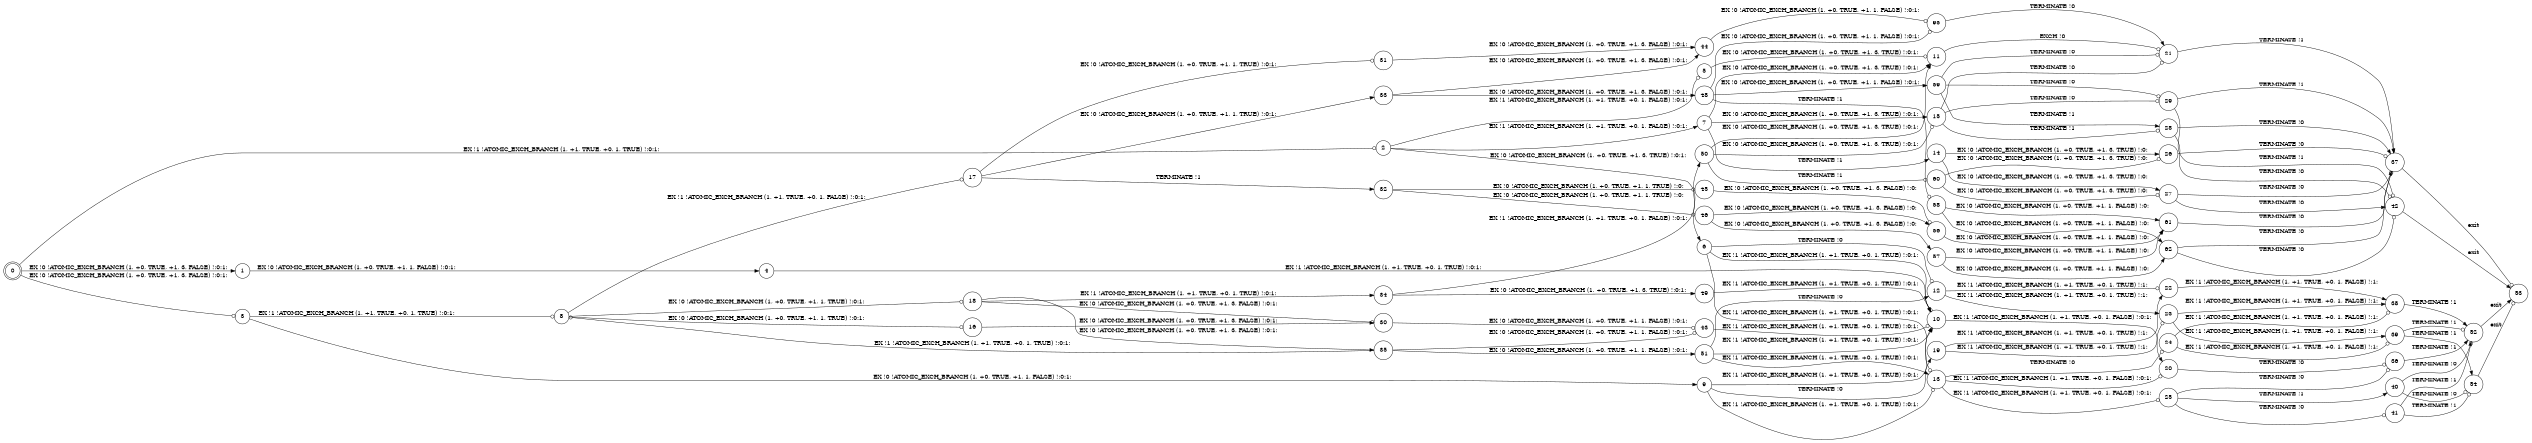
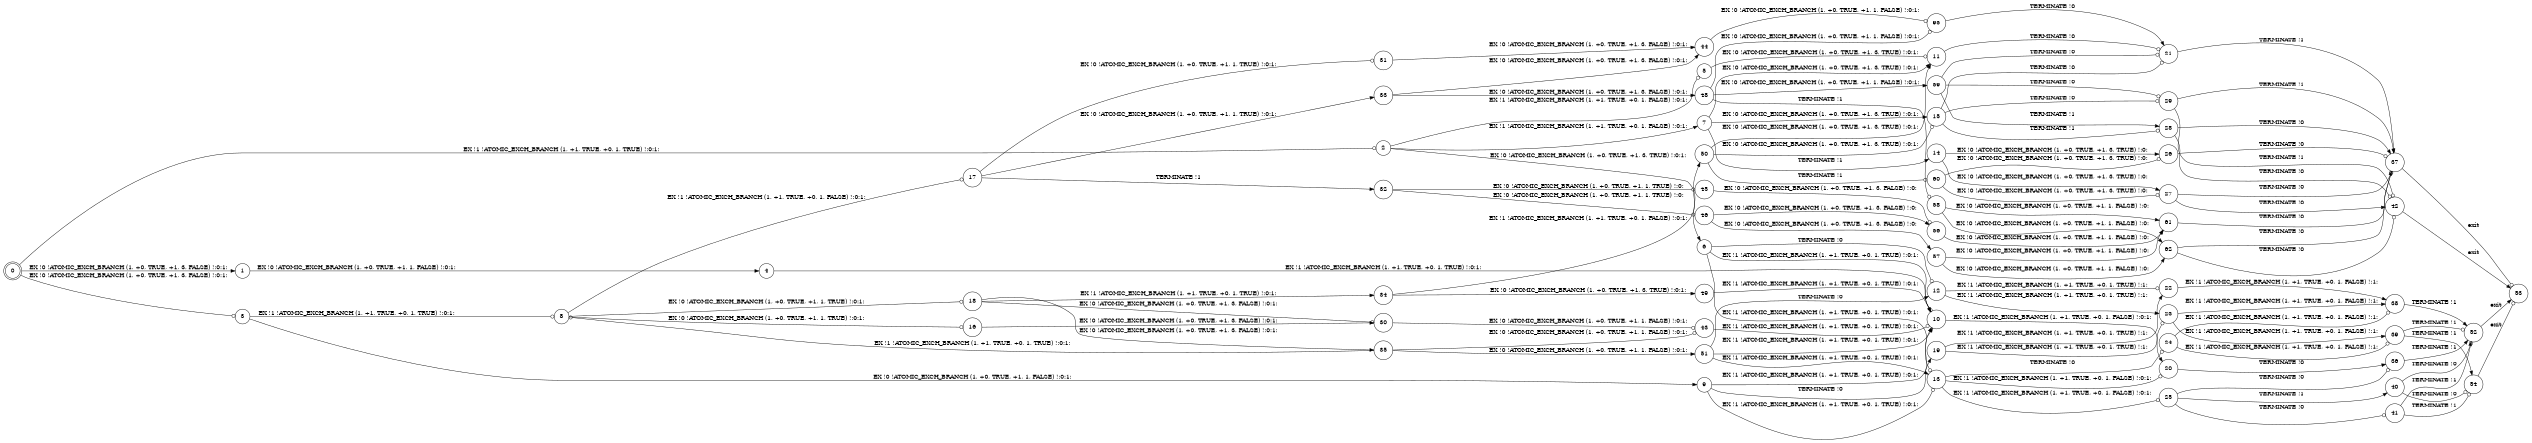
(2052, 37) -> (2052, 37)
(2280, 372) -> (2280, 372)
